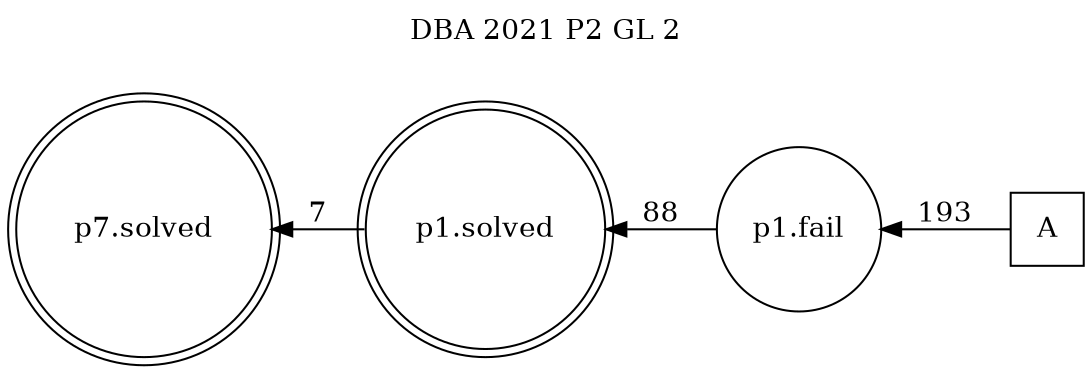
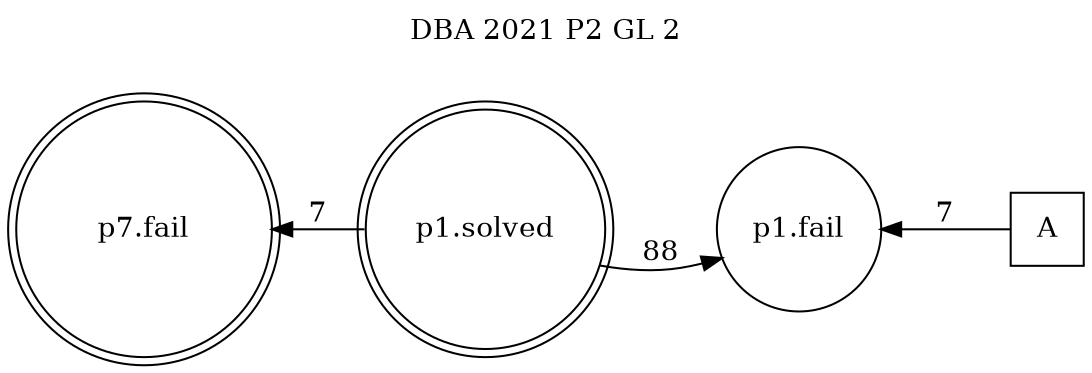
(946, 214) -> (946, 214)
(144, 229) -> (144, 229)
(672, 229) -> (651, 270)
